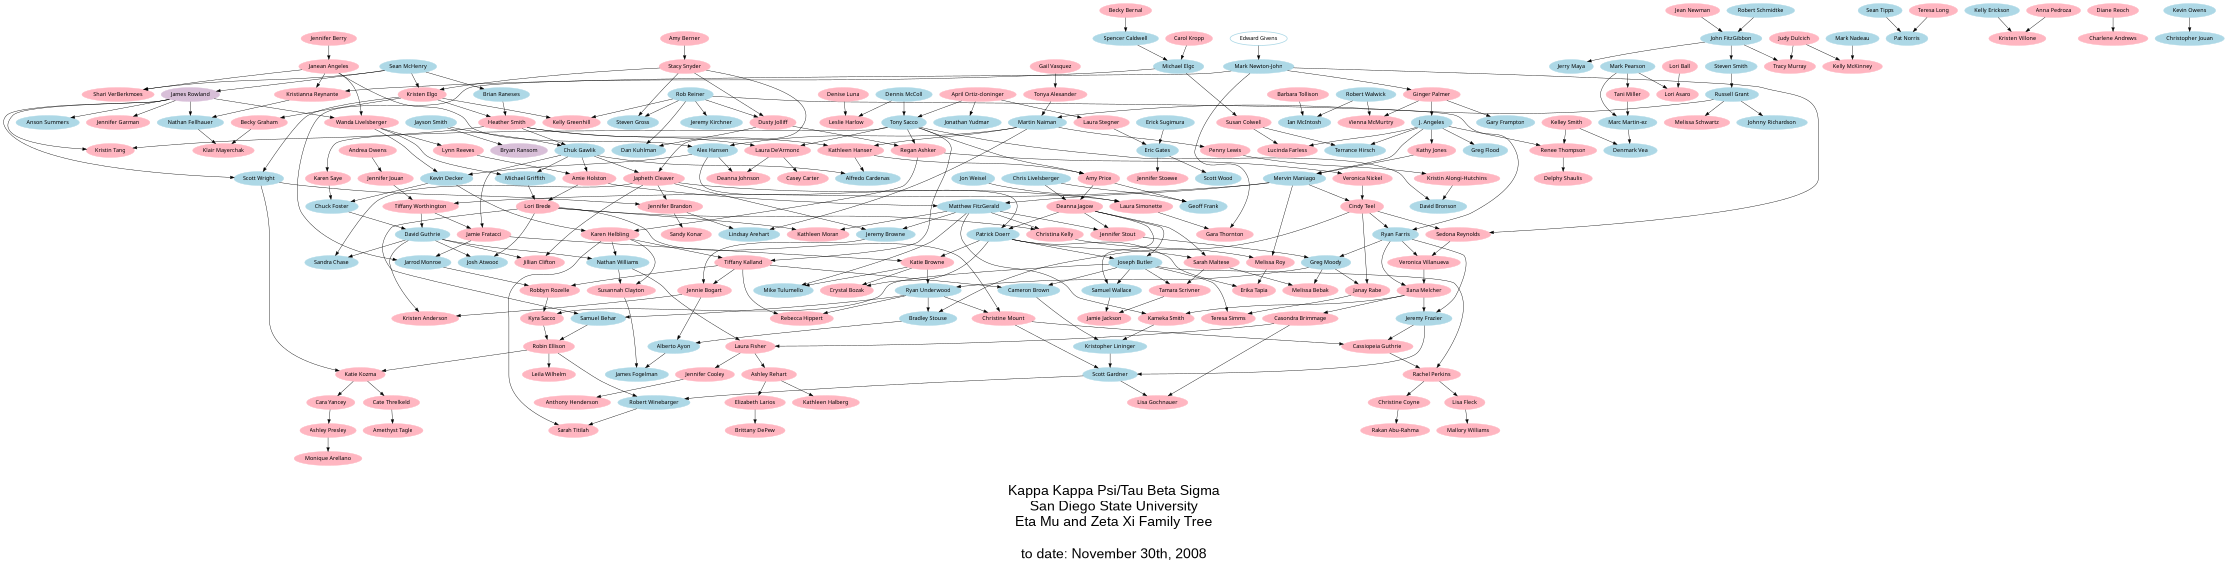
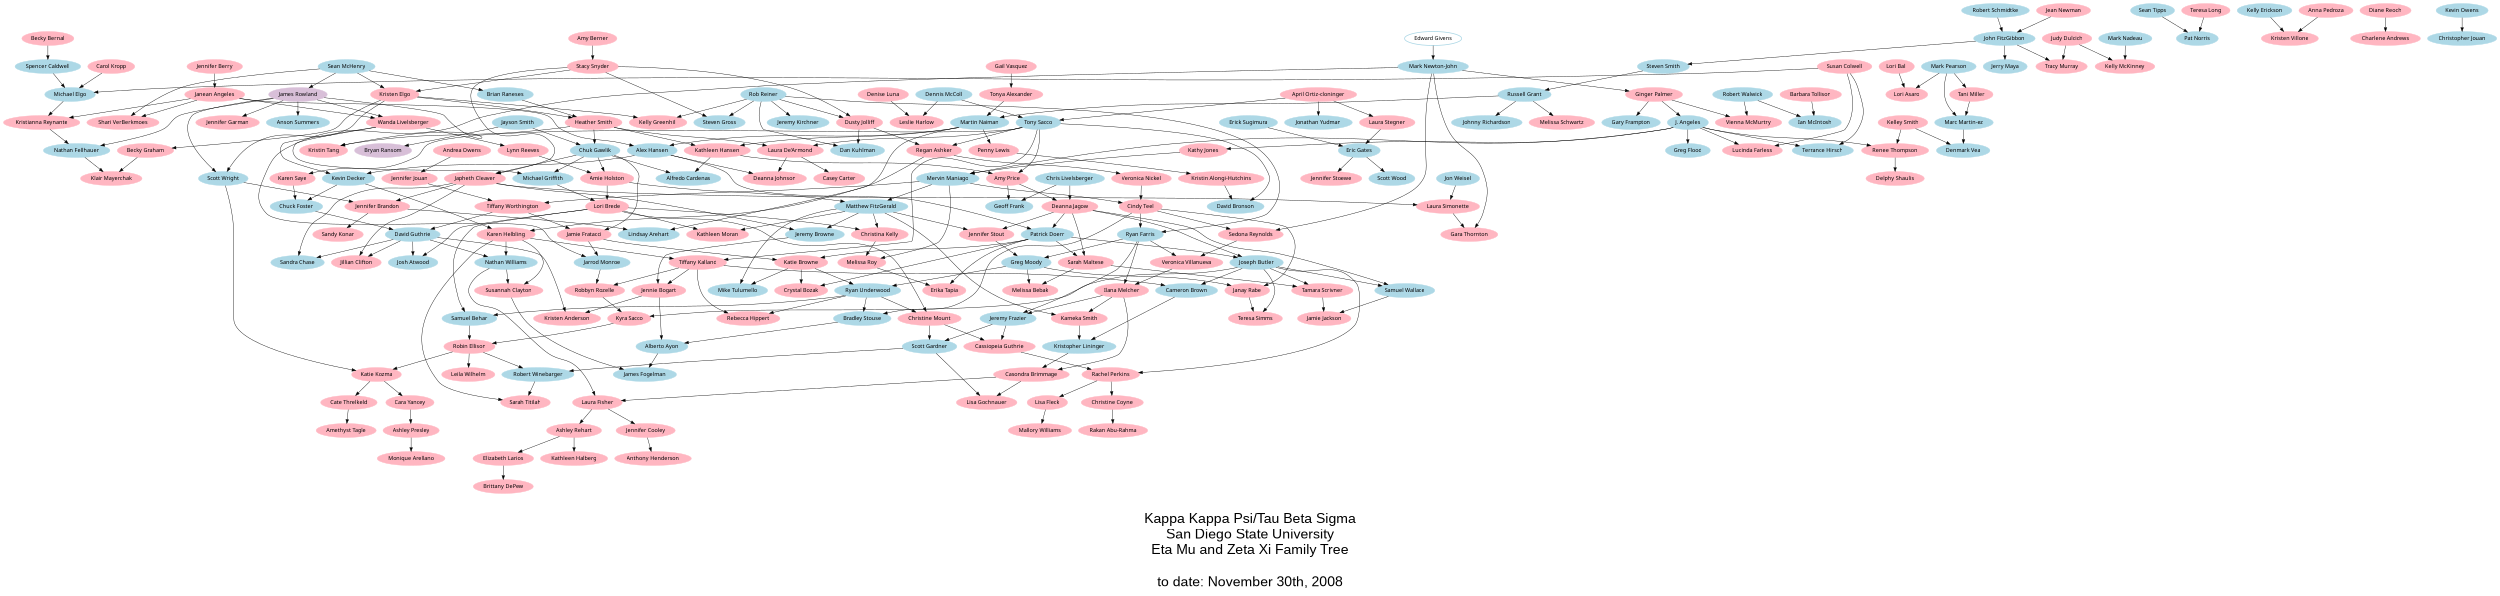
(1210, 93) -> (1044, 79)
(1110, 359) -> (1059, 359)
